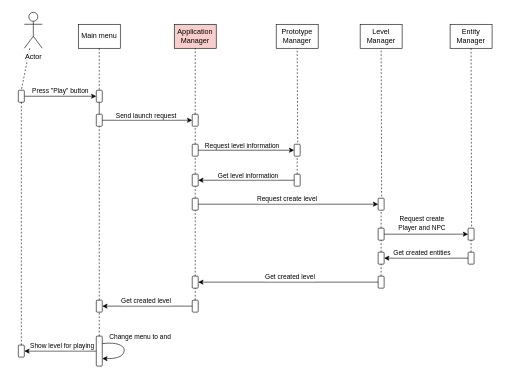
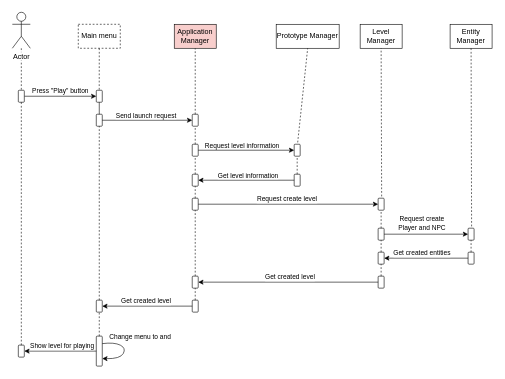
(33, 30) -> (21, 30)
(99, 36) -> (99, 36)
(297, 36) -> (308, 36)
